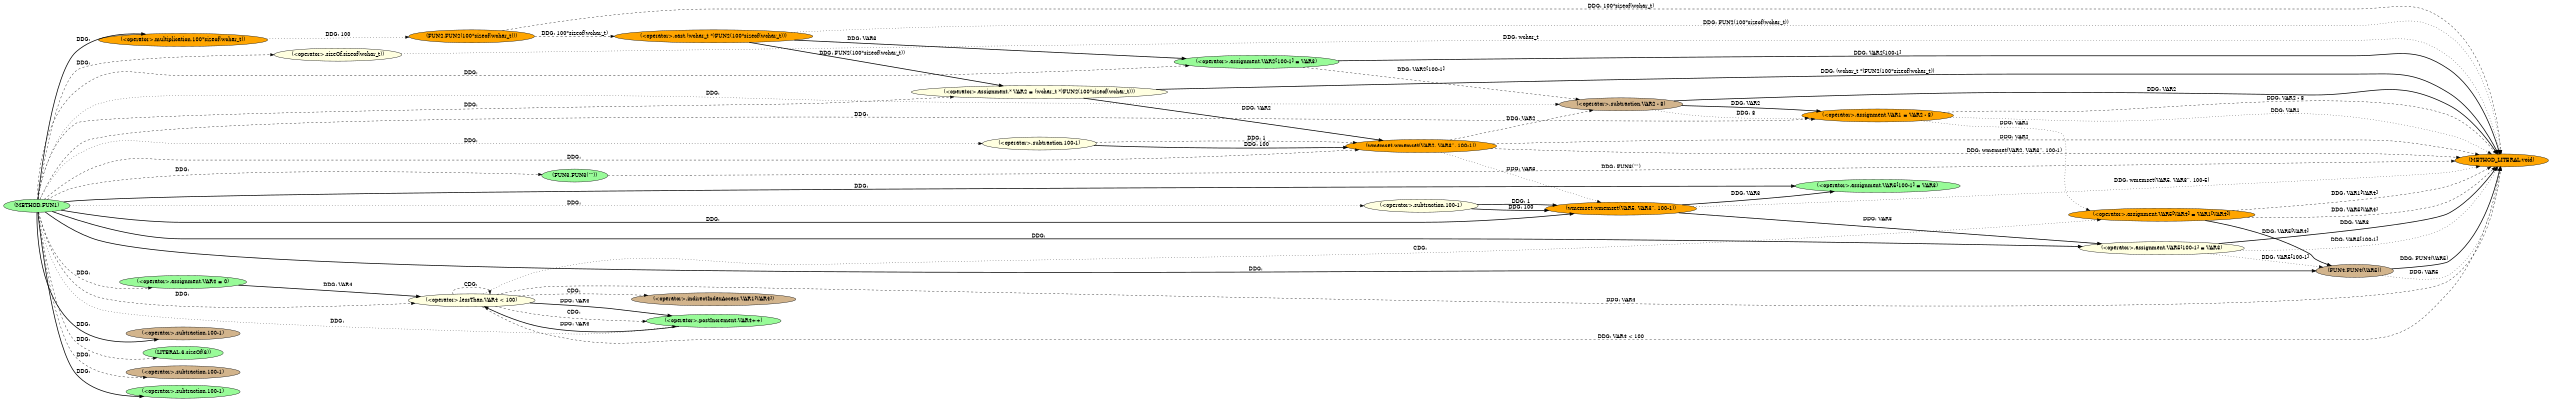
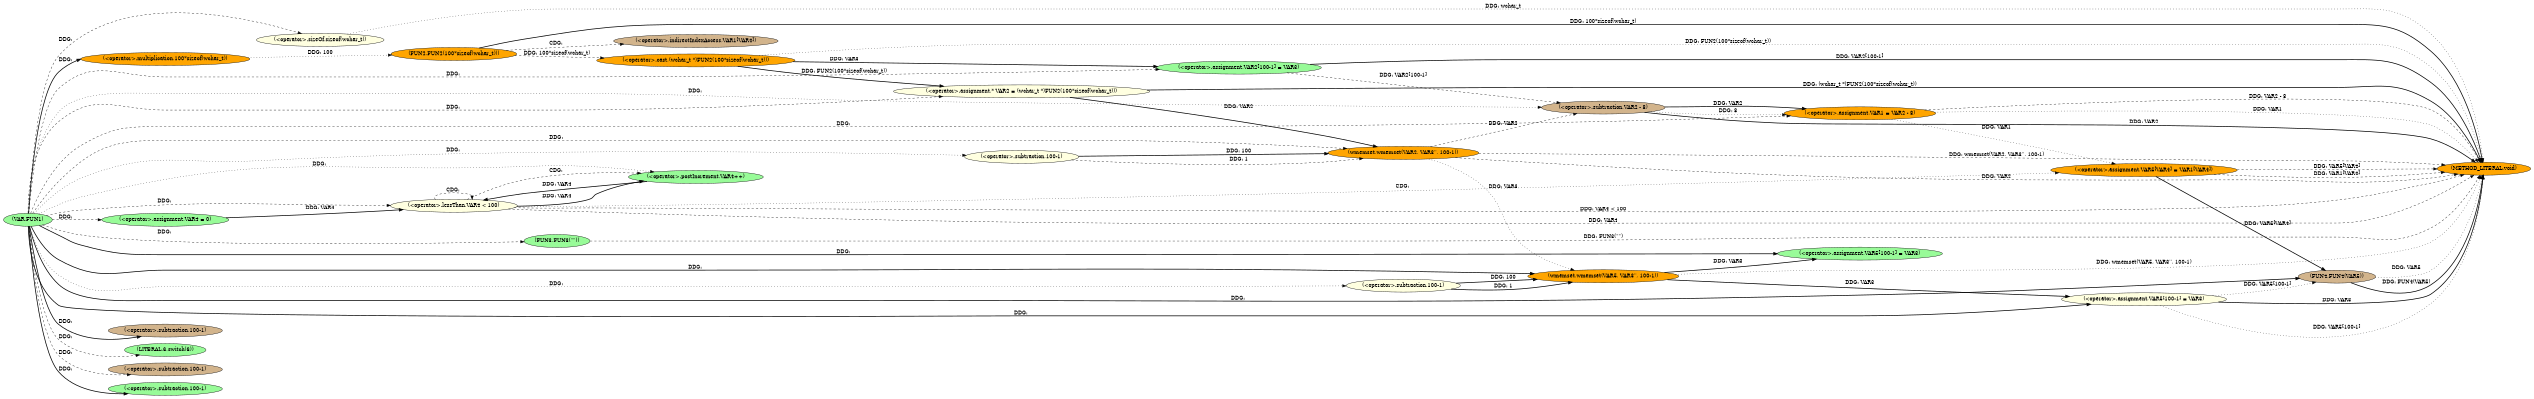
(1547, 9) -> (1518, 24)
(2162, 181) -> (2144, 262)
(37, 206) -> (28, 220)
(581, 294) -> (563, 47)
(183, 353) -> (165, 350)
